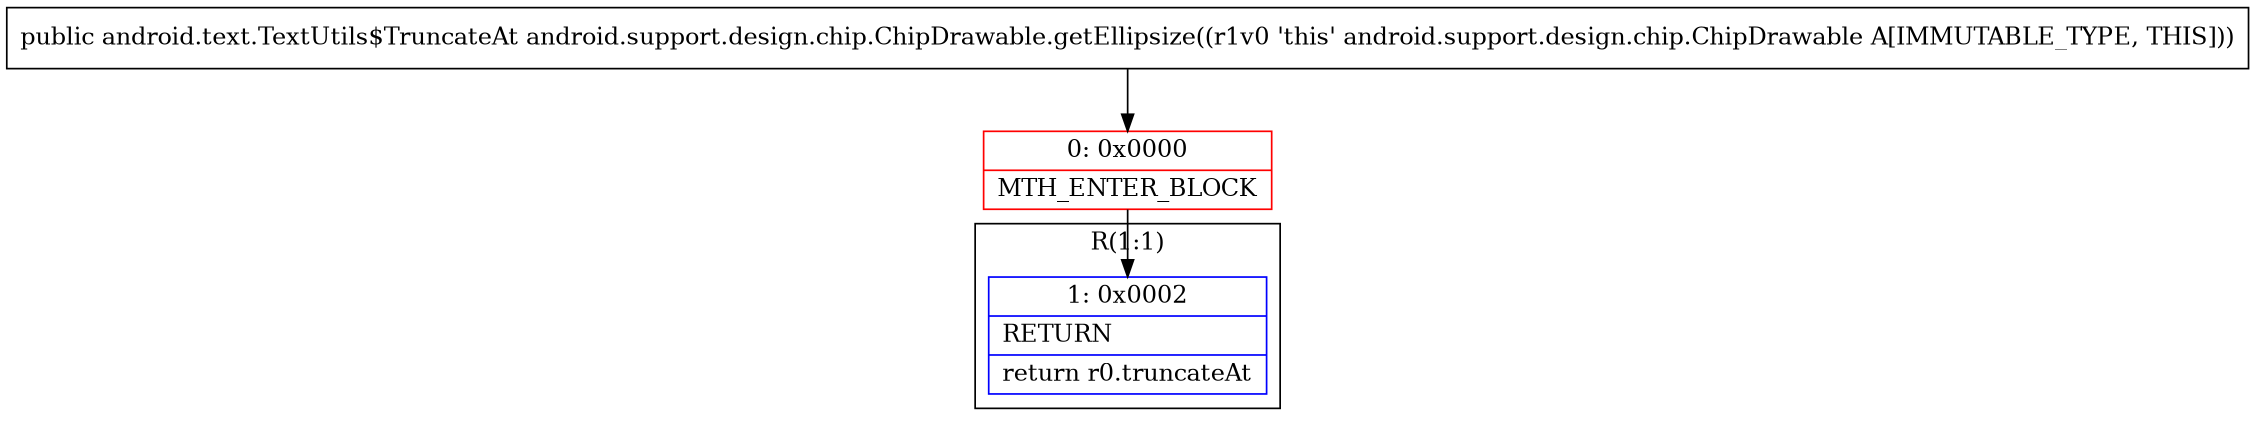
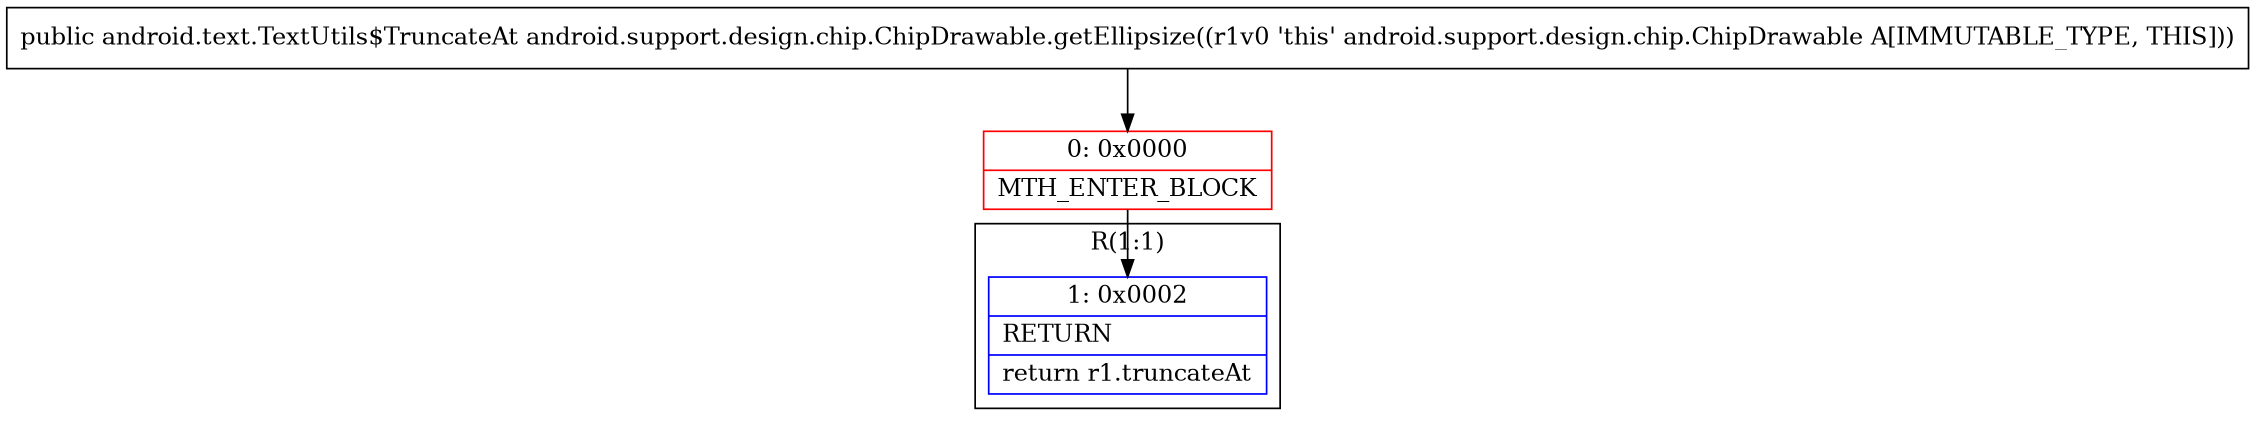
(1128, 374) -> (1128, 374)
